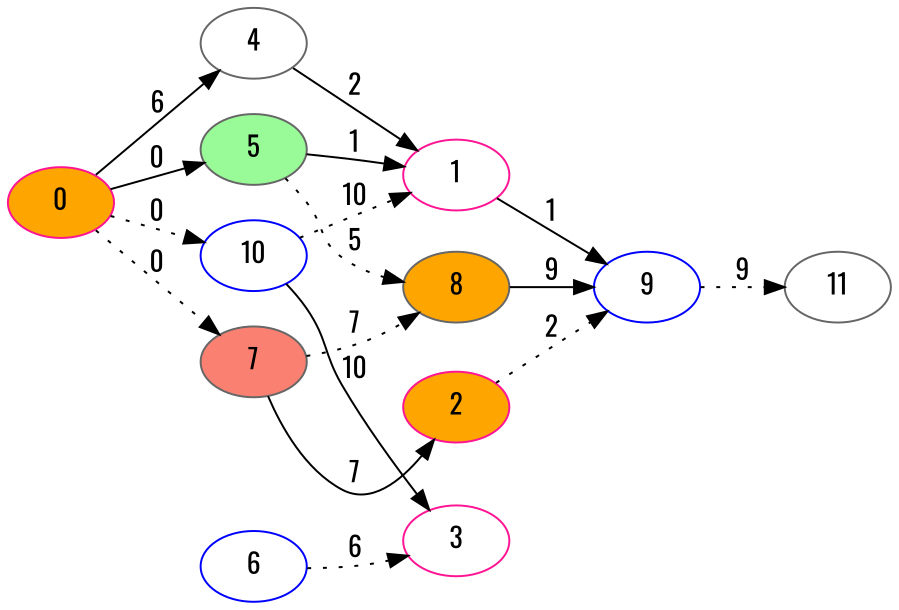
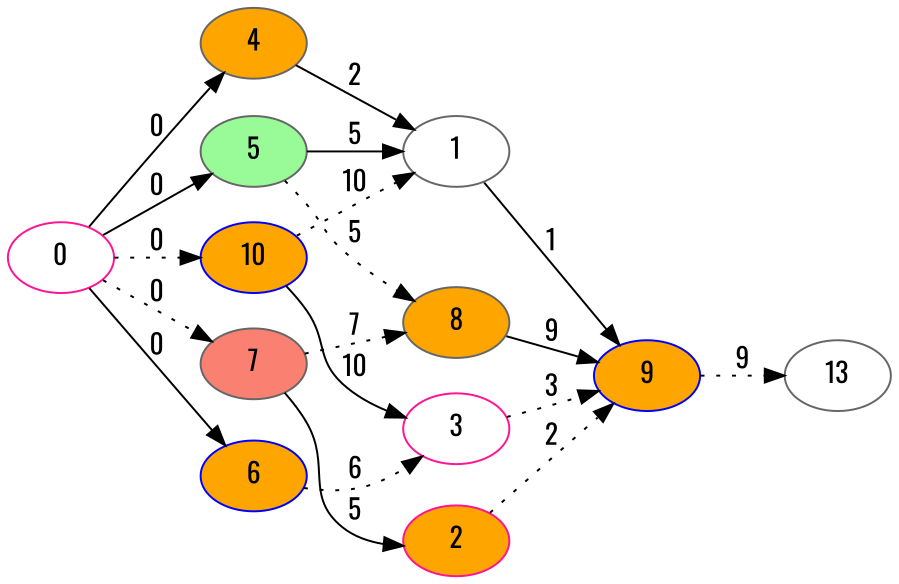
(254, 43) -> (254, 43)
(157, 105) -> (157, 129)
(355, 145) -> (355, 137)
(456, 175) -> (456, 151)
(61, 203) -> (61, 258)
(254, 256) -> (254, 258)
(647, 287) -> (647, 376)
(838, 287) -> (838, 376)
none -> (151, 359)
none -> (543, 407)
(355, 475) -> (355, 512)
(254, 566) -> (254, 476)
